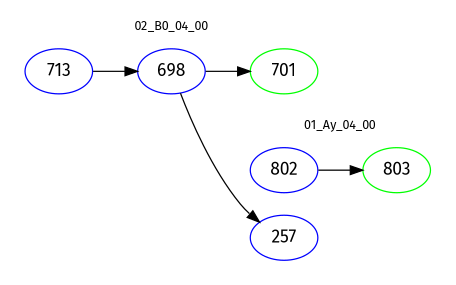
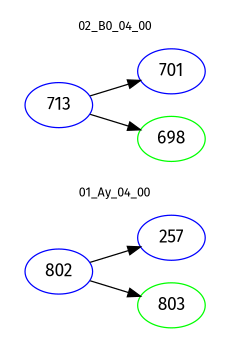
(171, 71) -> (171, 139)
(222, 71) -> (109, 90)
(284, 71) -> (171, 71)
(209, 157) -> (109, 256)
